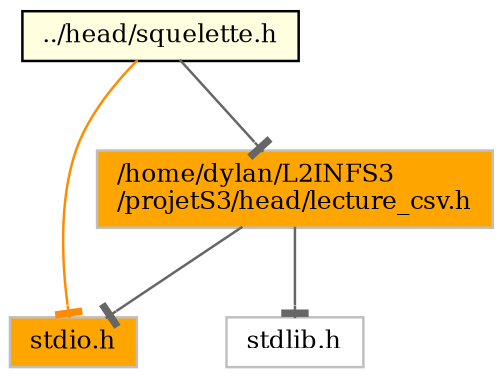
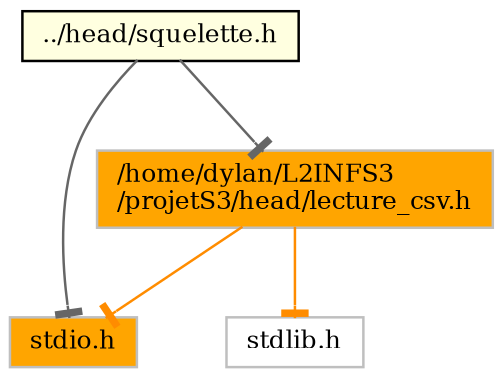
(70, 172) -> (70, 172)
(295, 266) -> (295, 266)
(179, 269) -> (179, 269)
